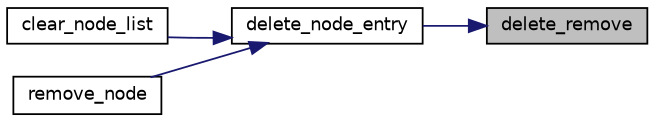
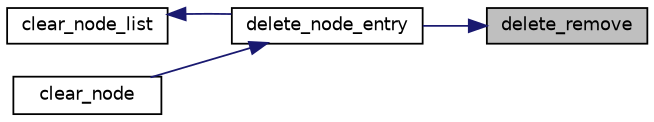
(191, 38) -> (209, 14)
(87, 95) -> (87, 95)
